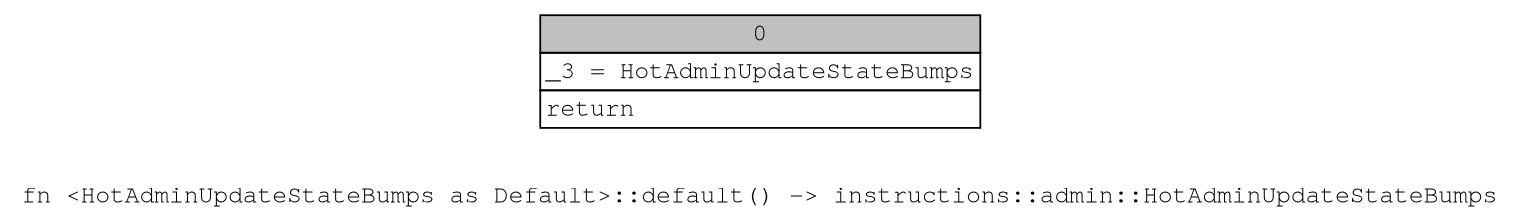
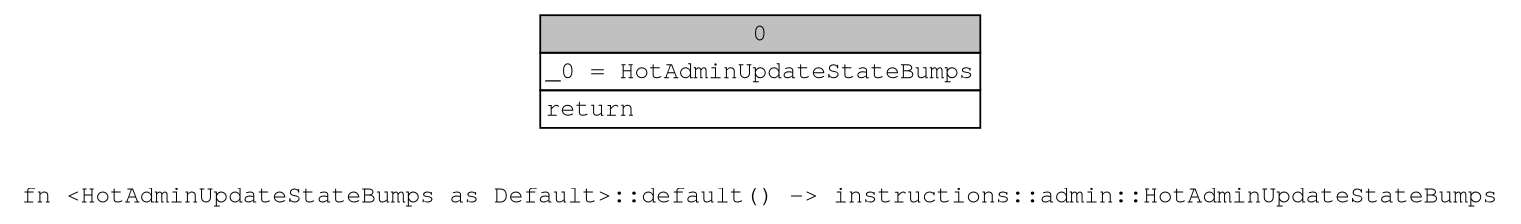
(760, 71) -> (760, 71)
